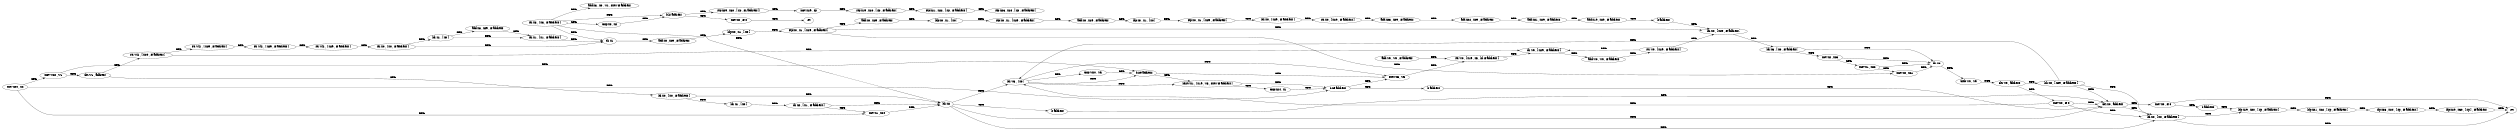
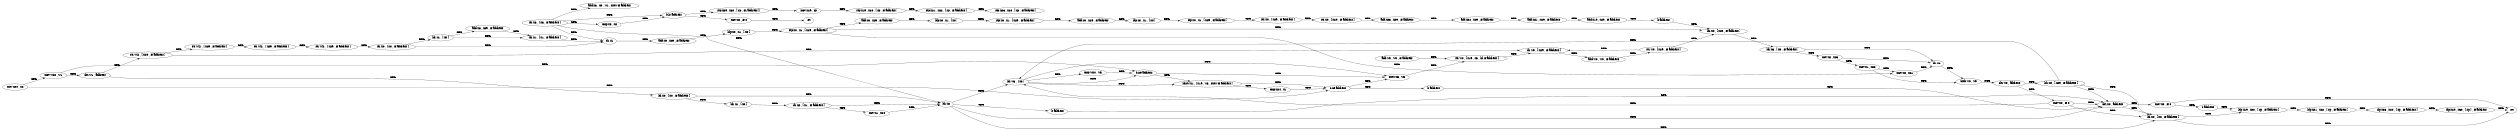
(1904, 65) -> (1912, 82)
(435, 115) -> none
